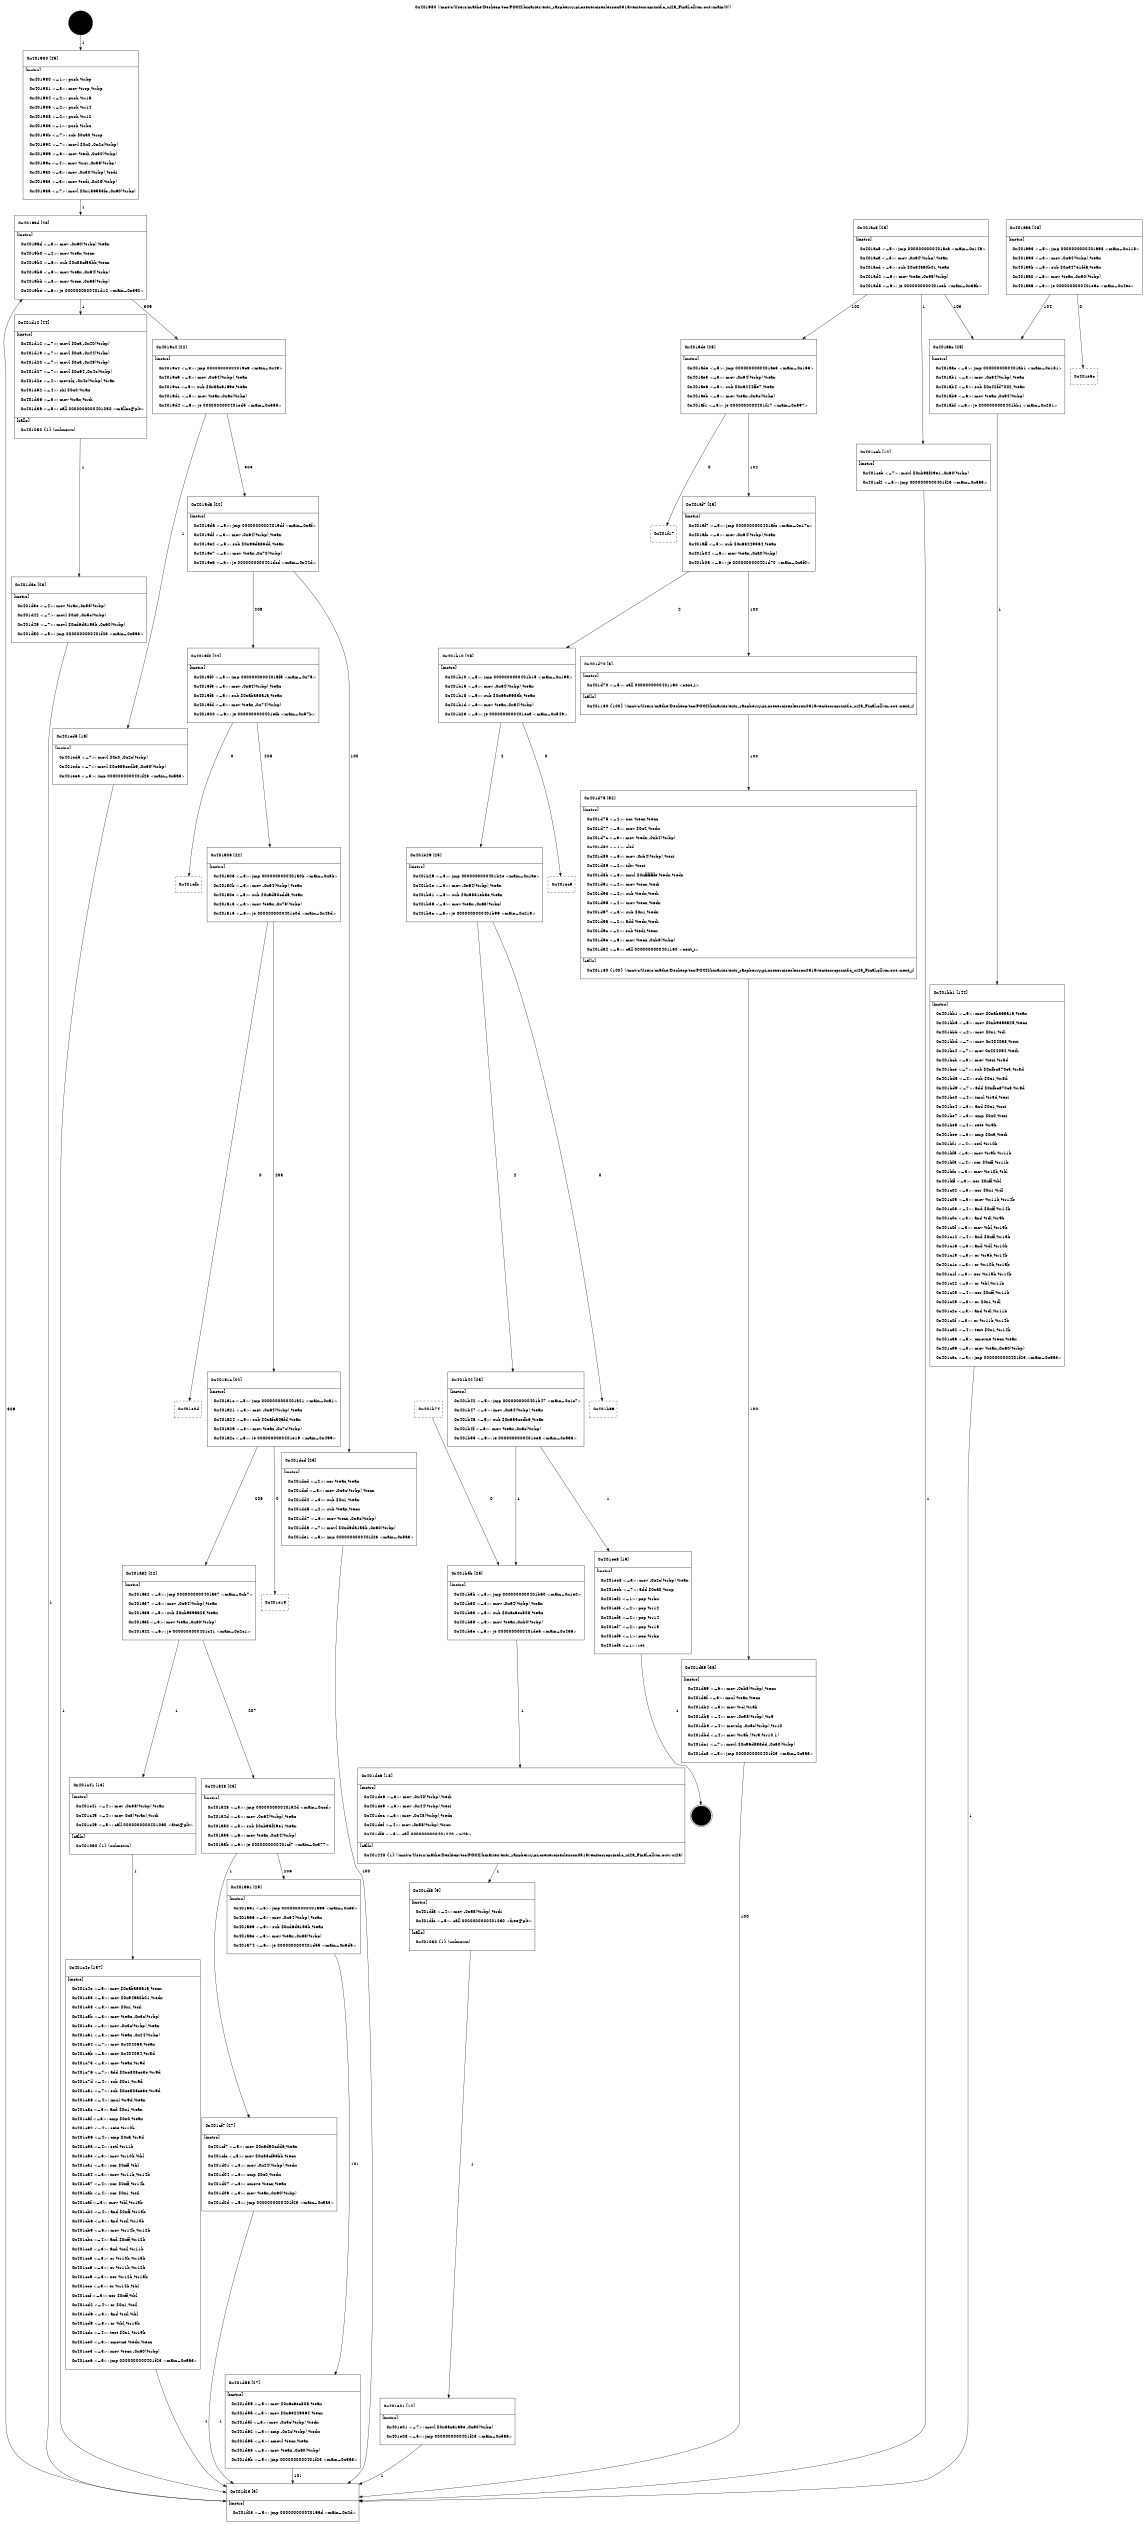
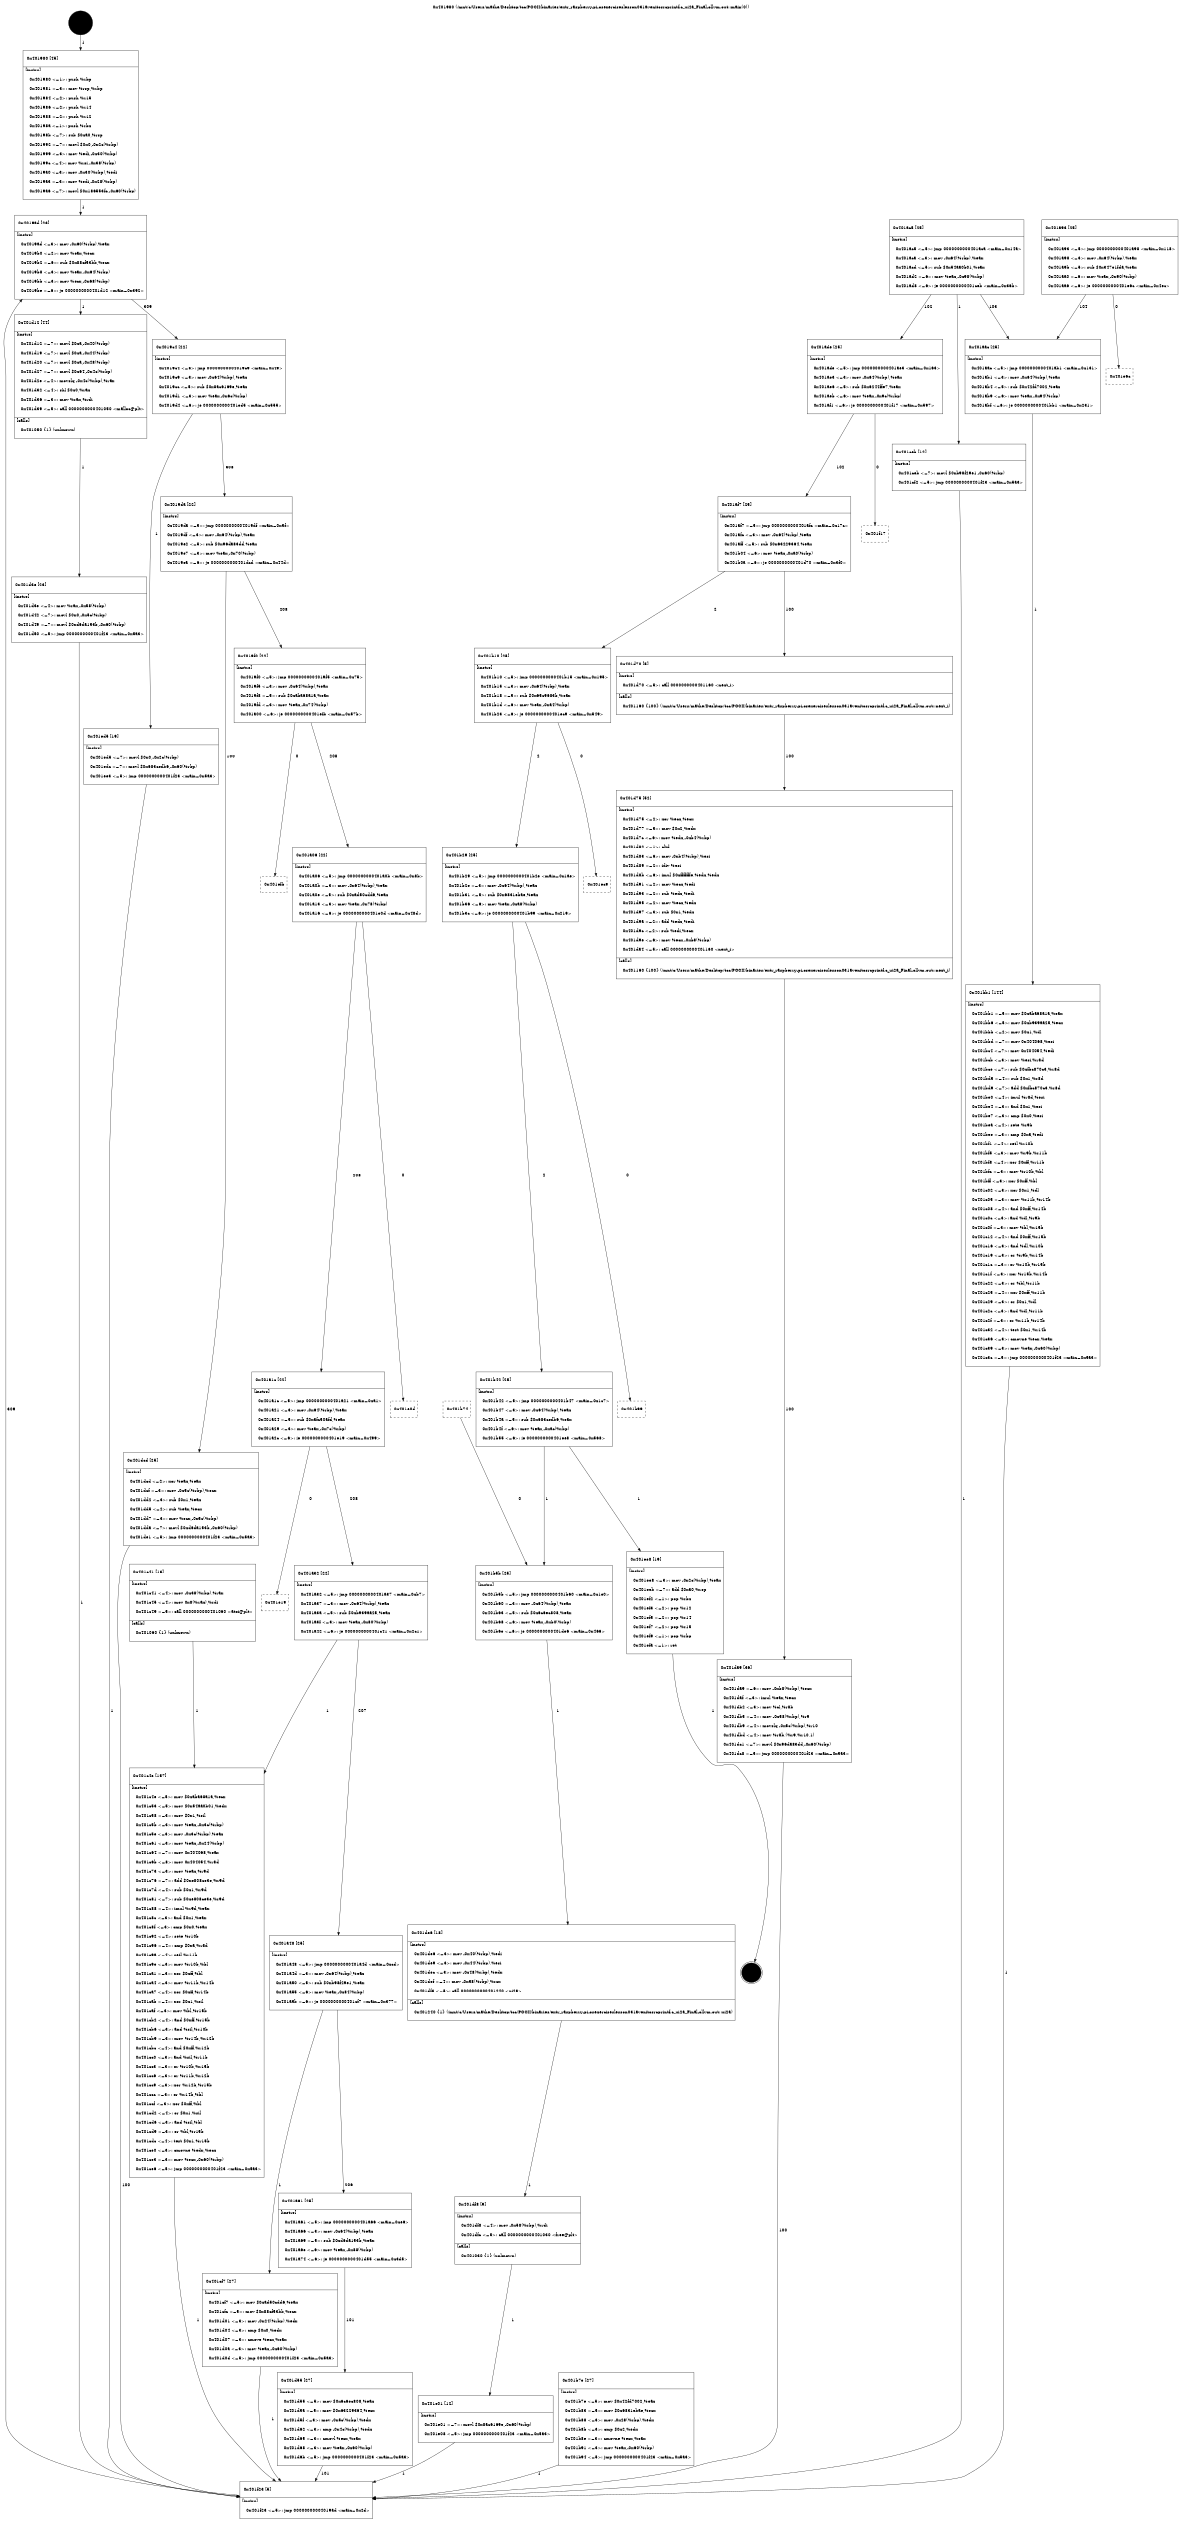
(161, 1707) -> (299, 1704)
none -> (626, 2419)
